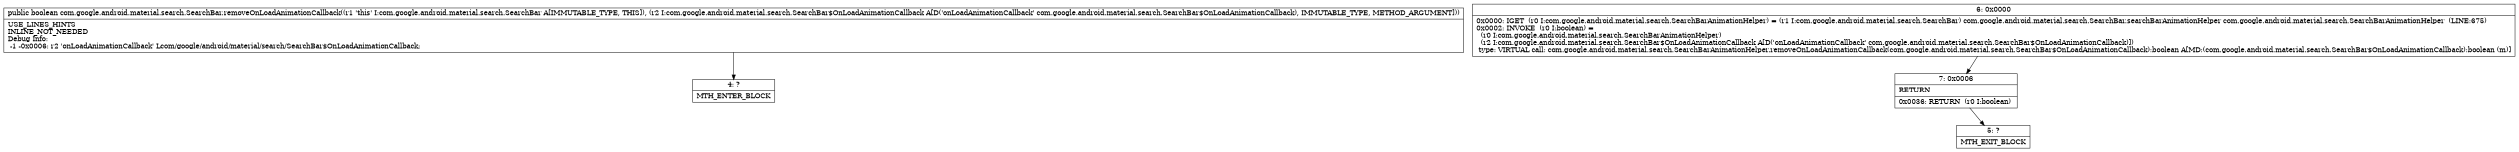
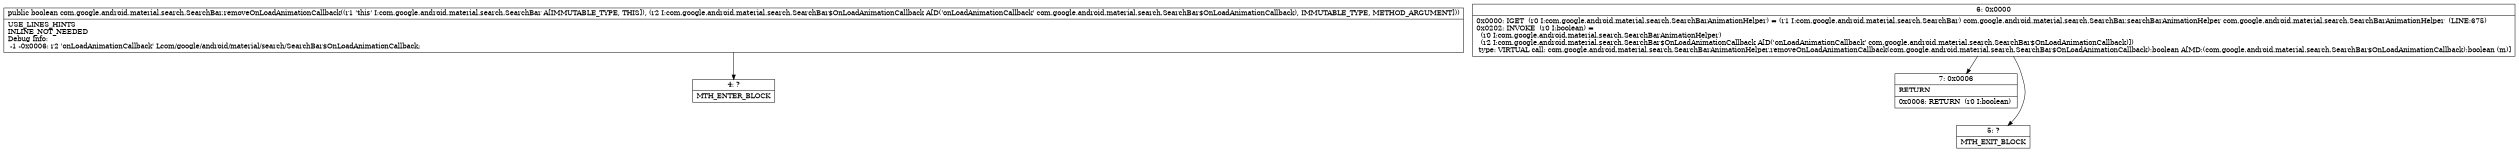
(1536, 29) -> (1536, 29)
(1956, 102) -> (1956, 102)
(1975, 115) -> (2025, 90)
